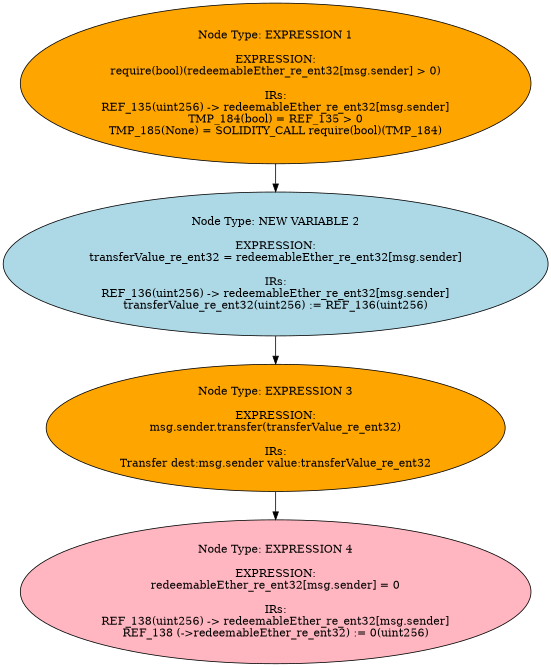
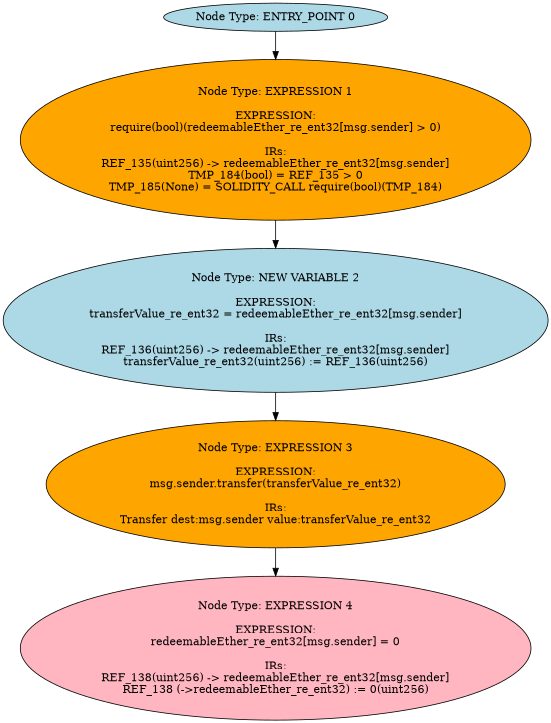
none -> (276, 17)
